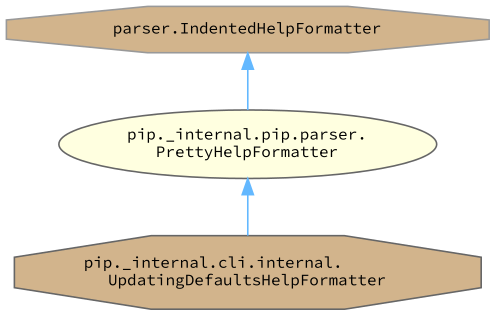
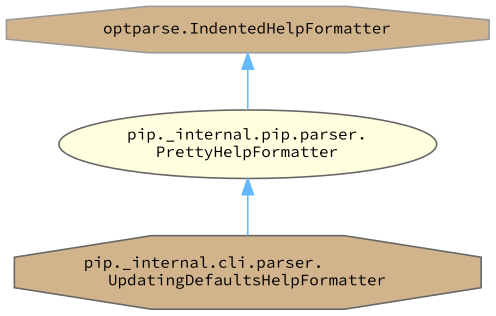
(248, 30) -> (248, 30)
(248, 272) -> (248, 272)
